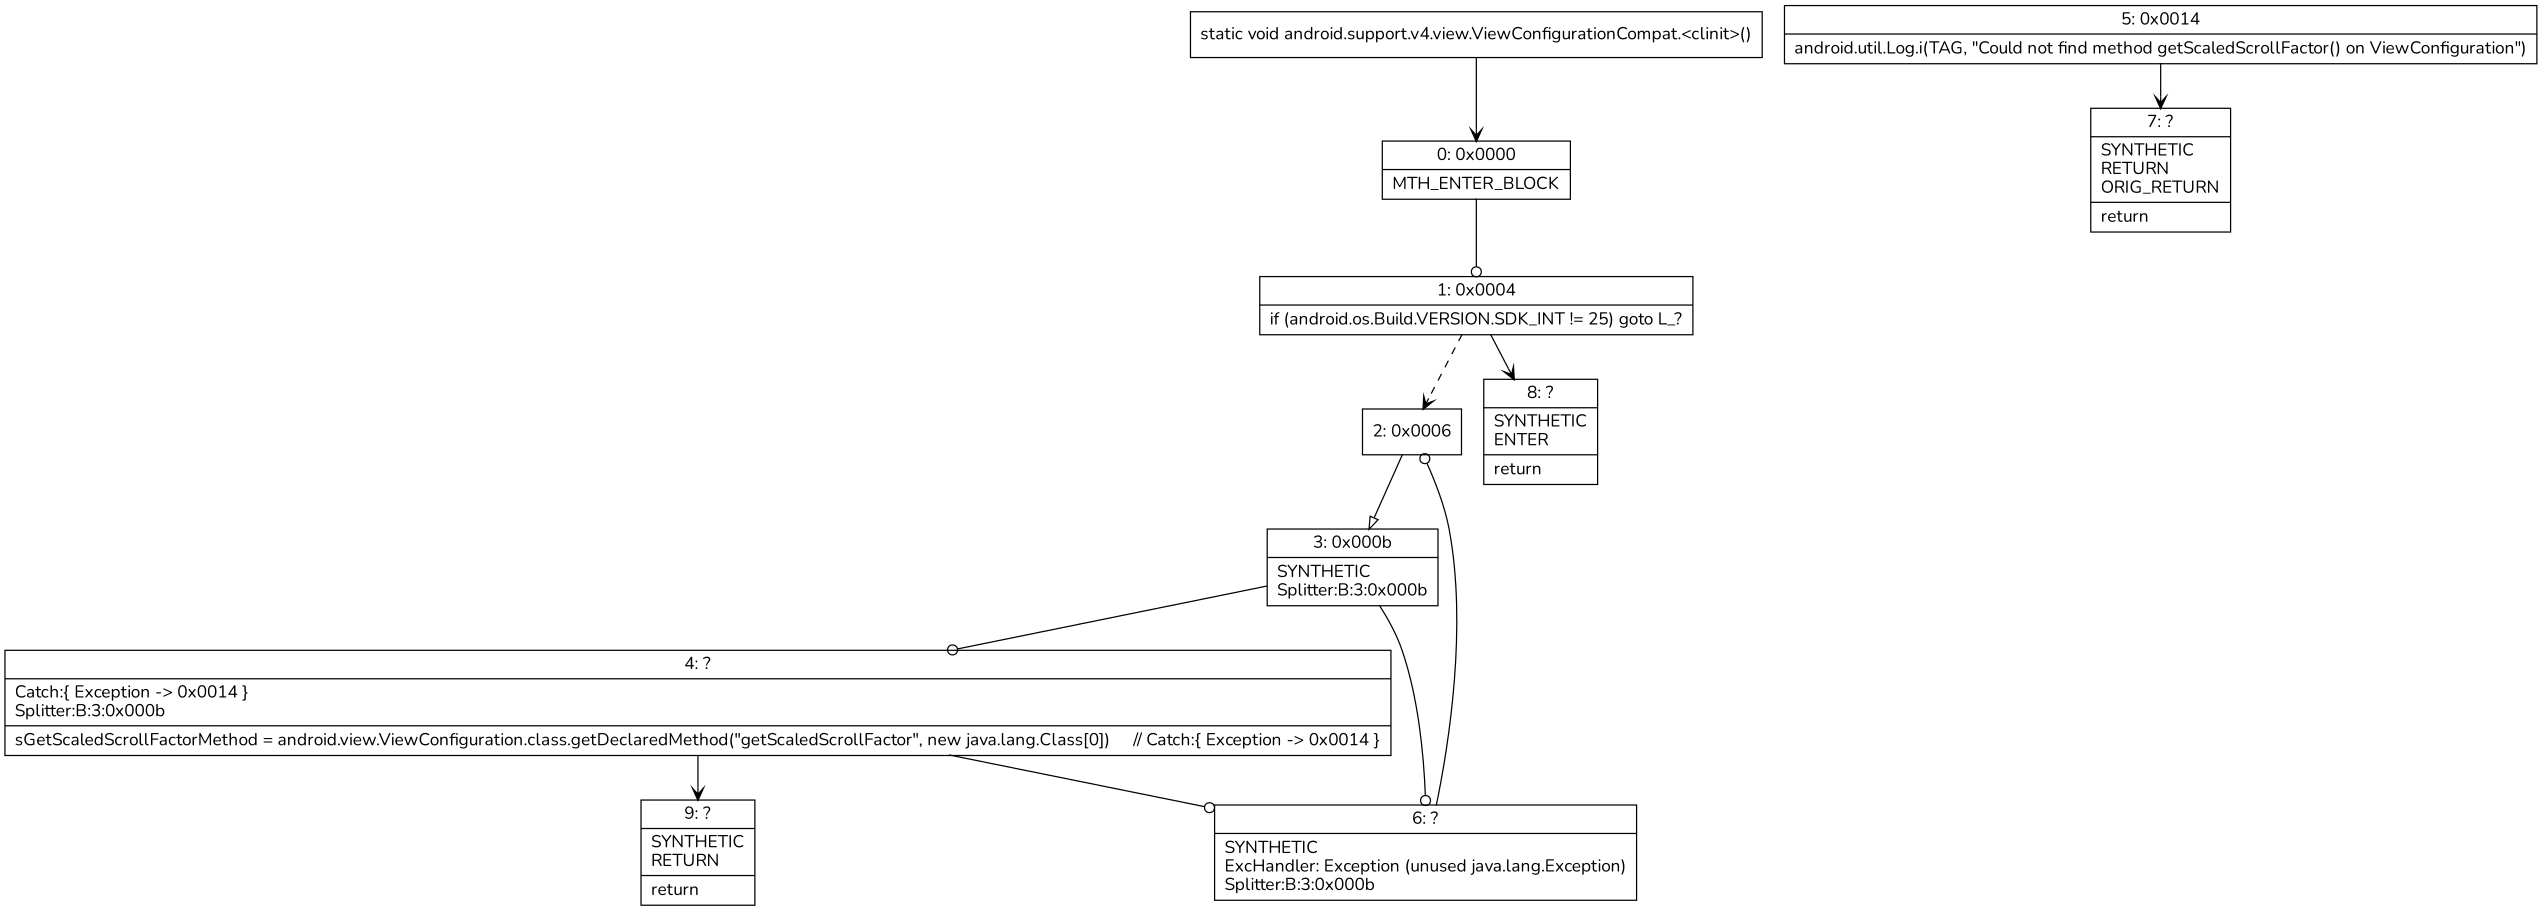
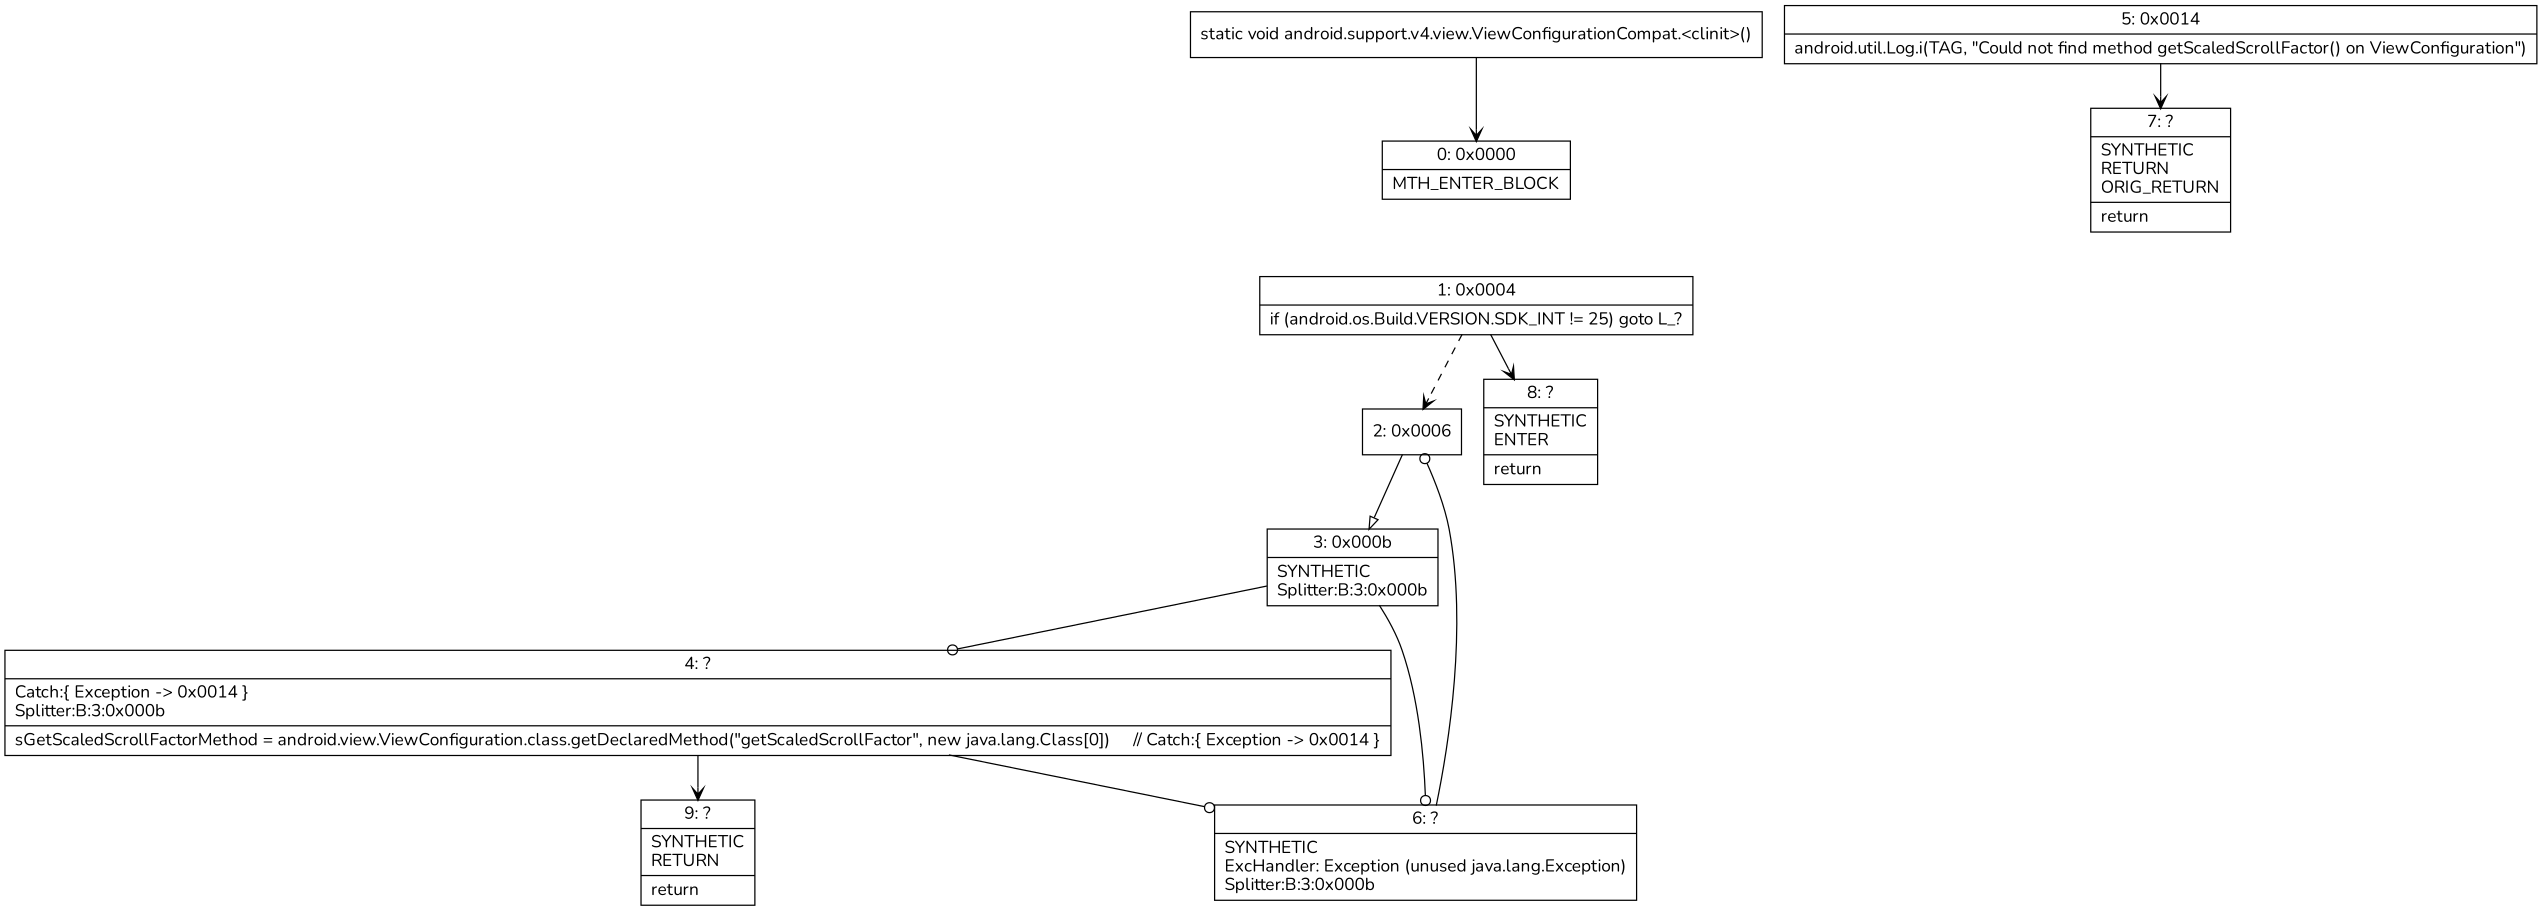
(1476, 233) -> none
